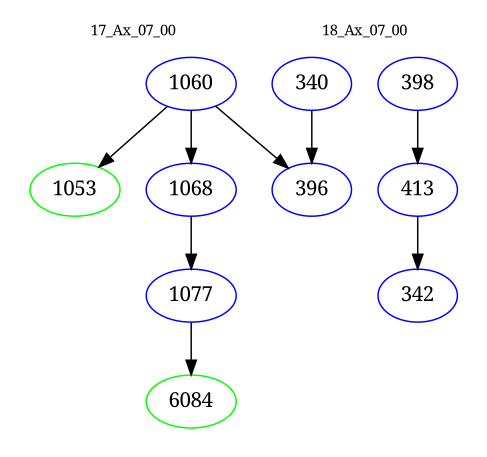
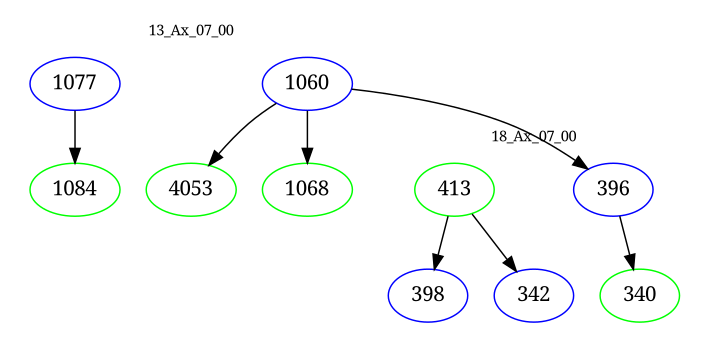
(133, 32) -> (191, 32)
(312, 84) -> (640, 296)
(312, 130) -> (625, 236)
(418, 130) -> (443, 236)
(75, 190) -> (191, 190)
(191, 190) -> (307, 190)
(418, 190) -> (454, 190)
(191, 235) -> none
(191, 402) -> (75, 190)
